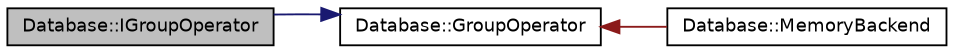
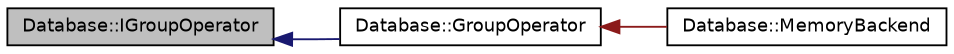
(297, 14) -> (316, 39)
